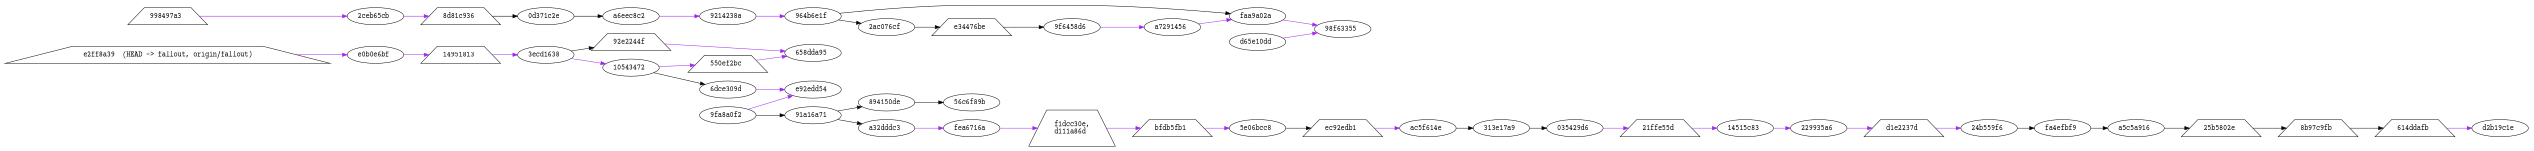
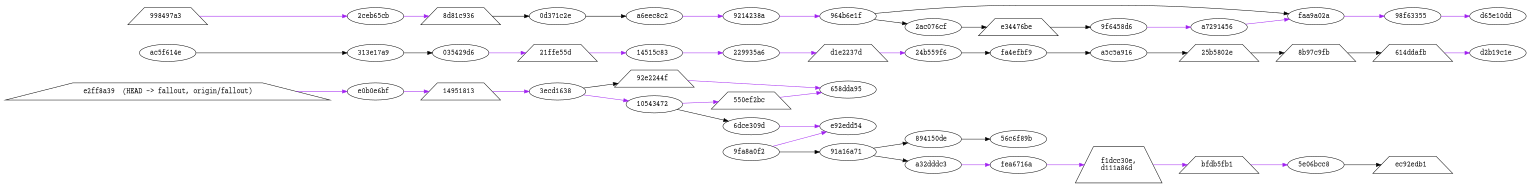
(1298, 36) -> (1453, 16)
(1385, 128) -> none
